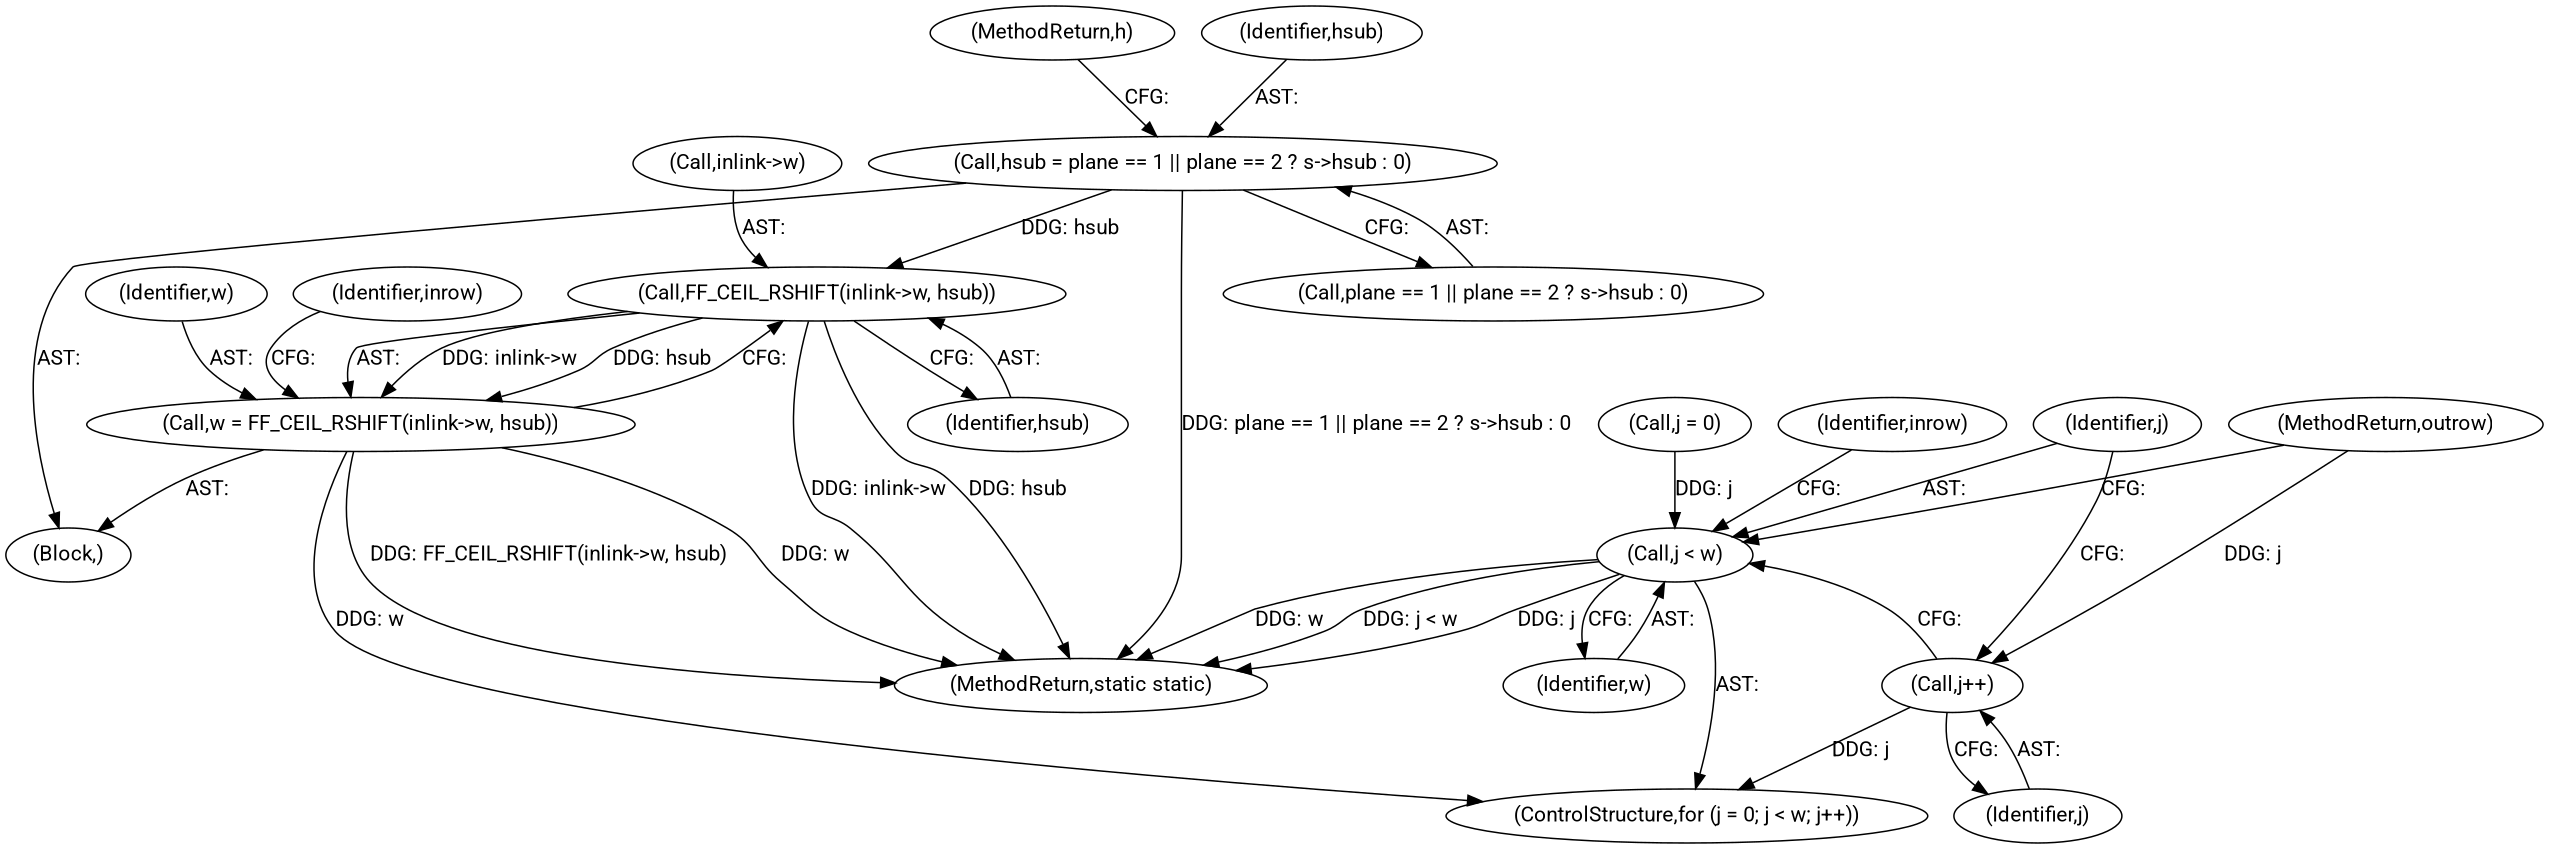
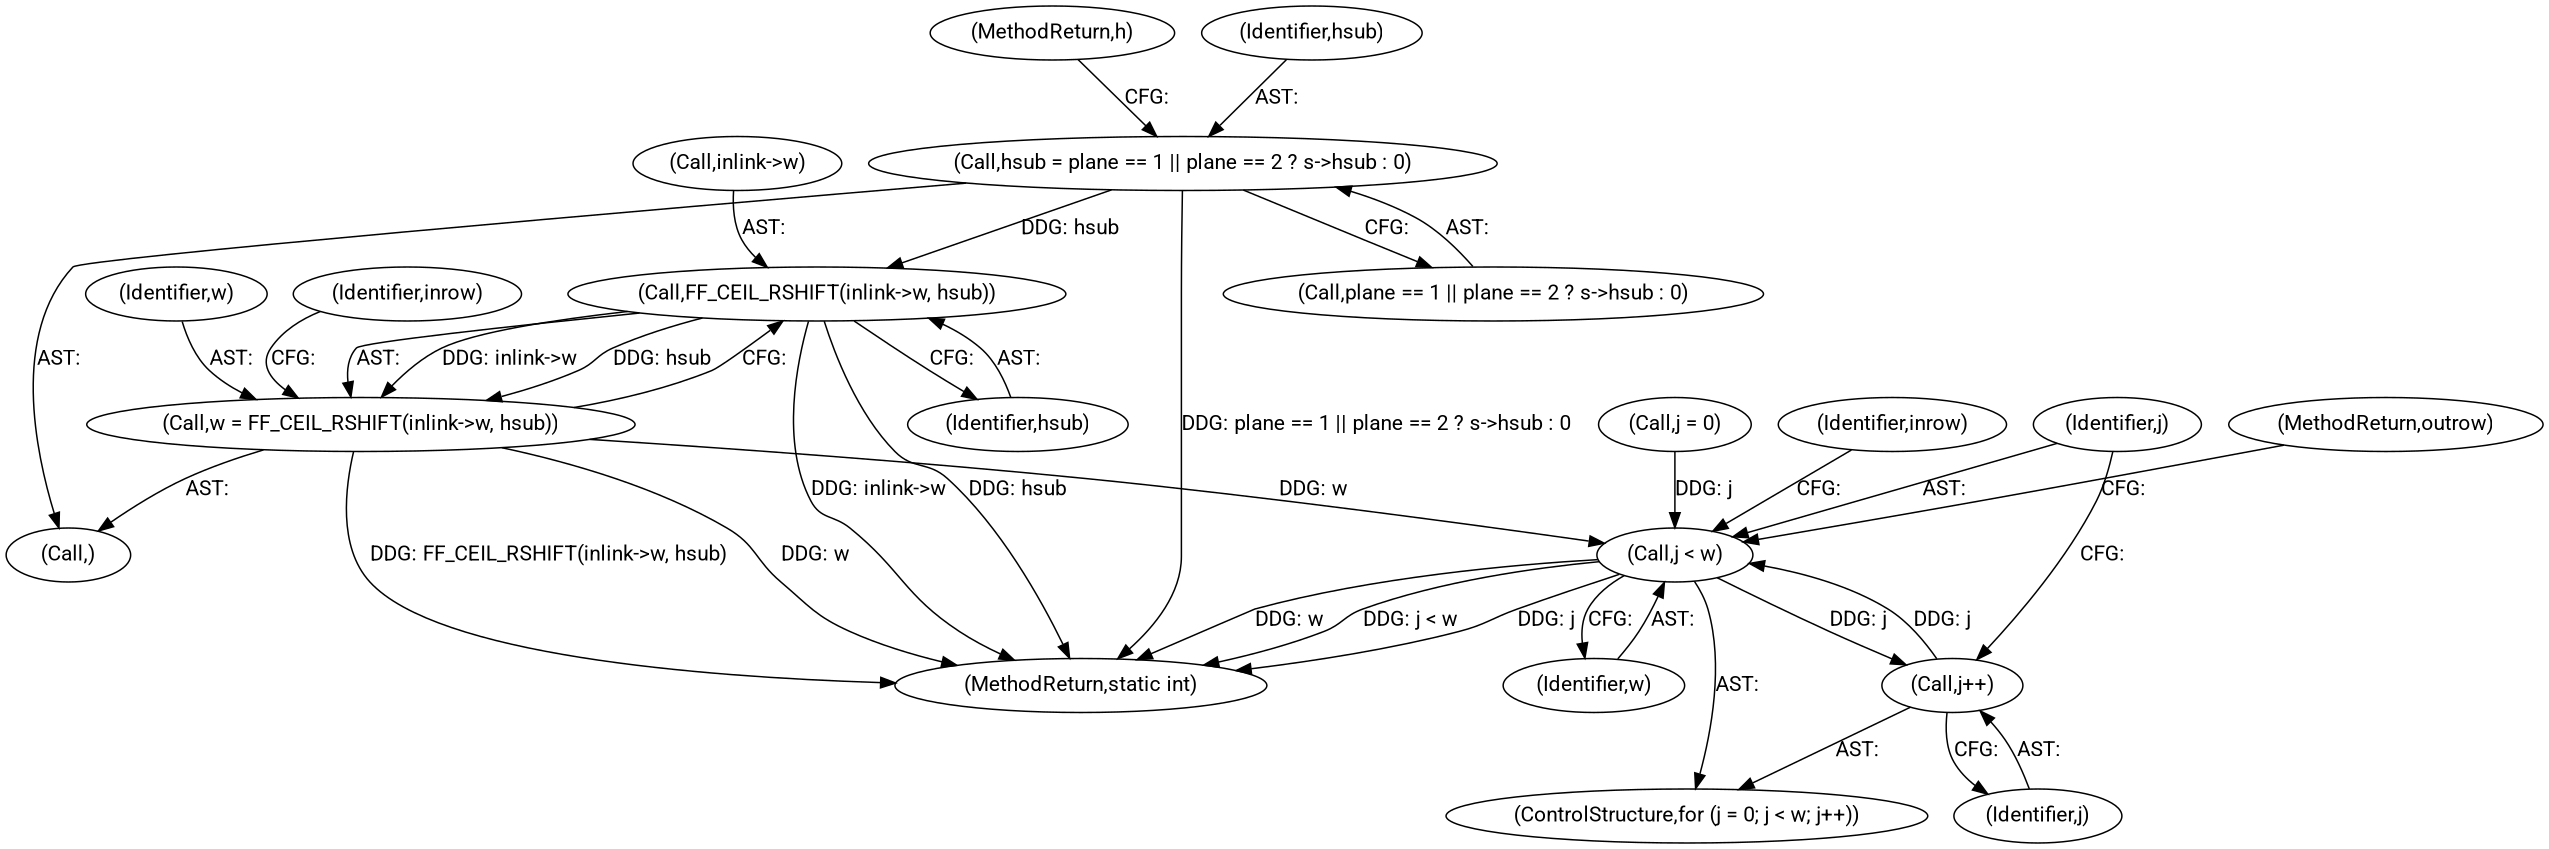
(68, 555) -> (68, 555)
(2179, 557) -> (1804, 620)
(1943, 620) -> (1943, 620)
(1081, 686) -> (1081, 686)
(800, 739) -> (1090, 479)
(1861, 751) -> (1861, 751)
